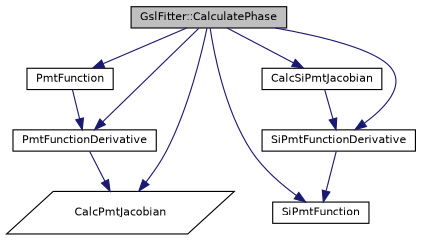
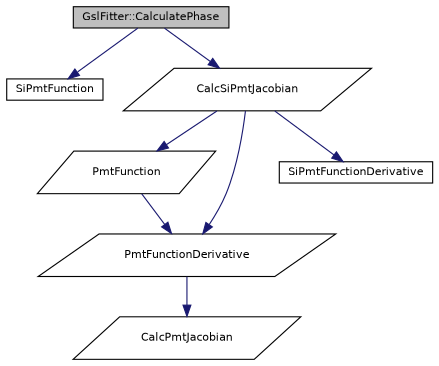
(145, 46) -> (192, 128)
(368, 53) -> none
(151, 75) -> (234, 170)
(70, 79) -> (126, 172)
(322, 79) -> (247, 90)
(185, 108) -> none
(85, 140) -> (187, 255)
(331, 171) -> none
